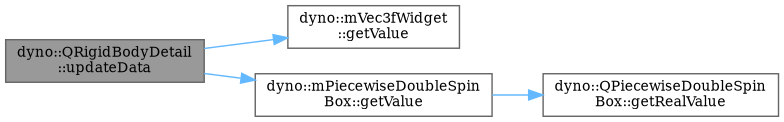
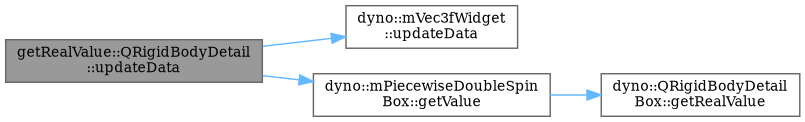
(374, 27) -> (432, 27)
(105, 61) -> (134, 61)
(661, 95) -> (701, 95)
